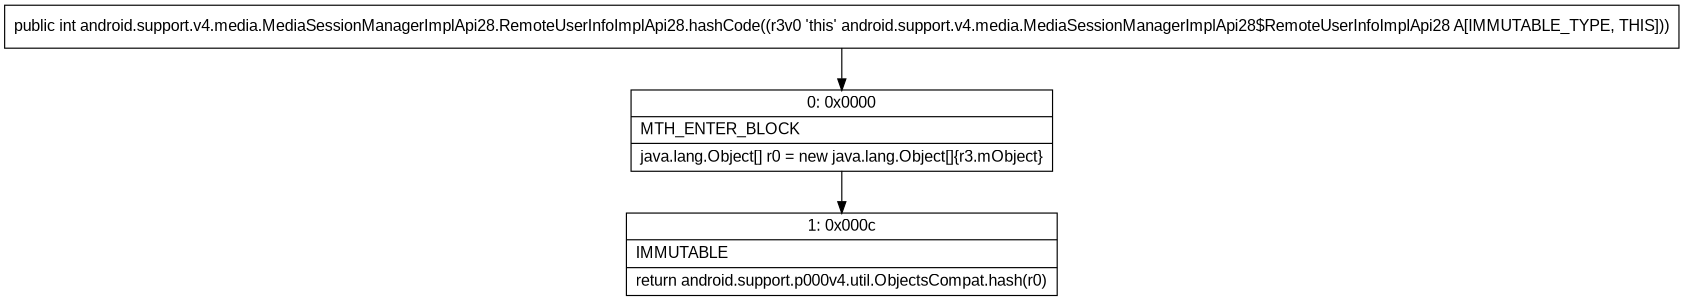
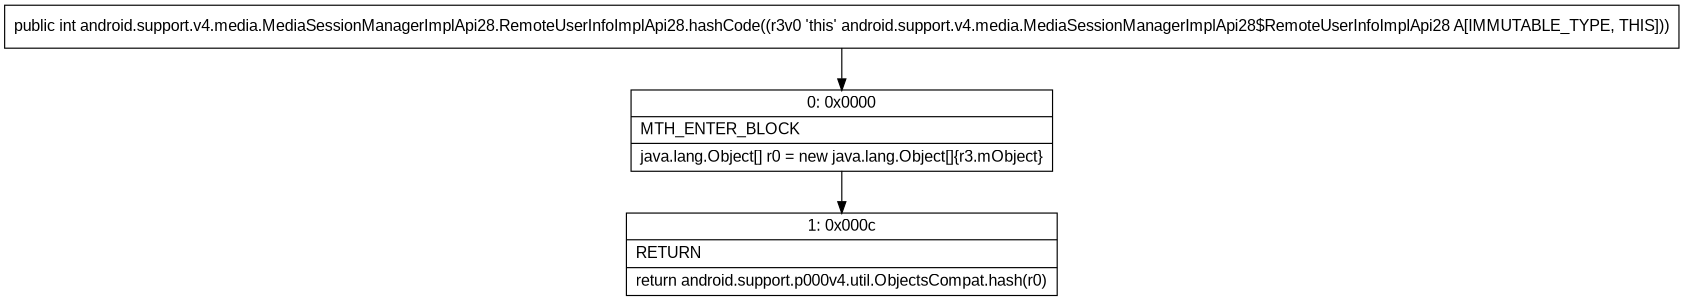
(682, 253) -> (669, 253)
